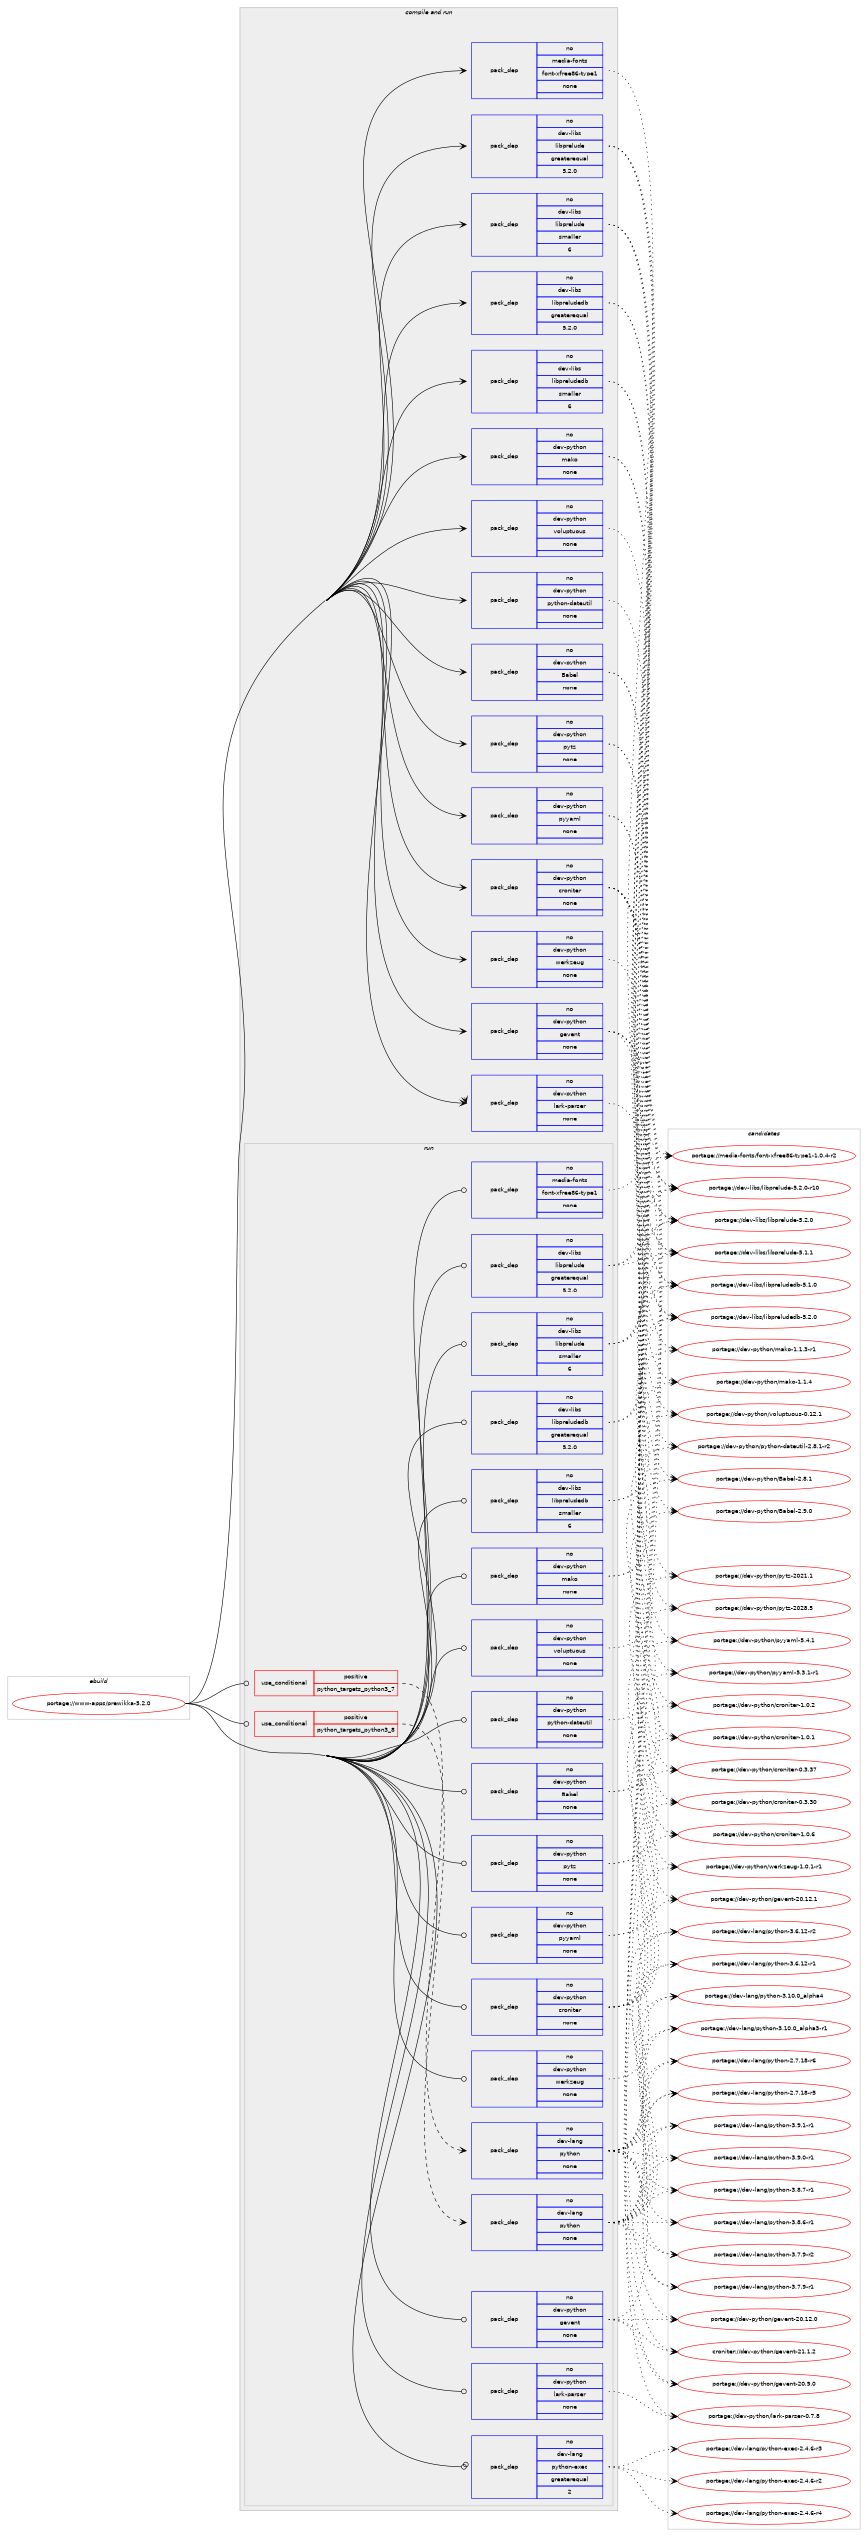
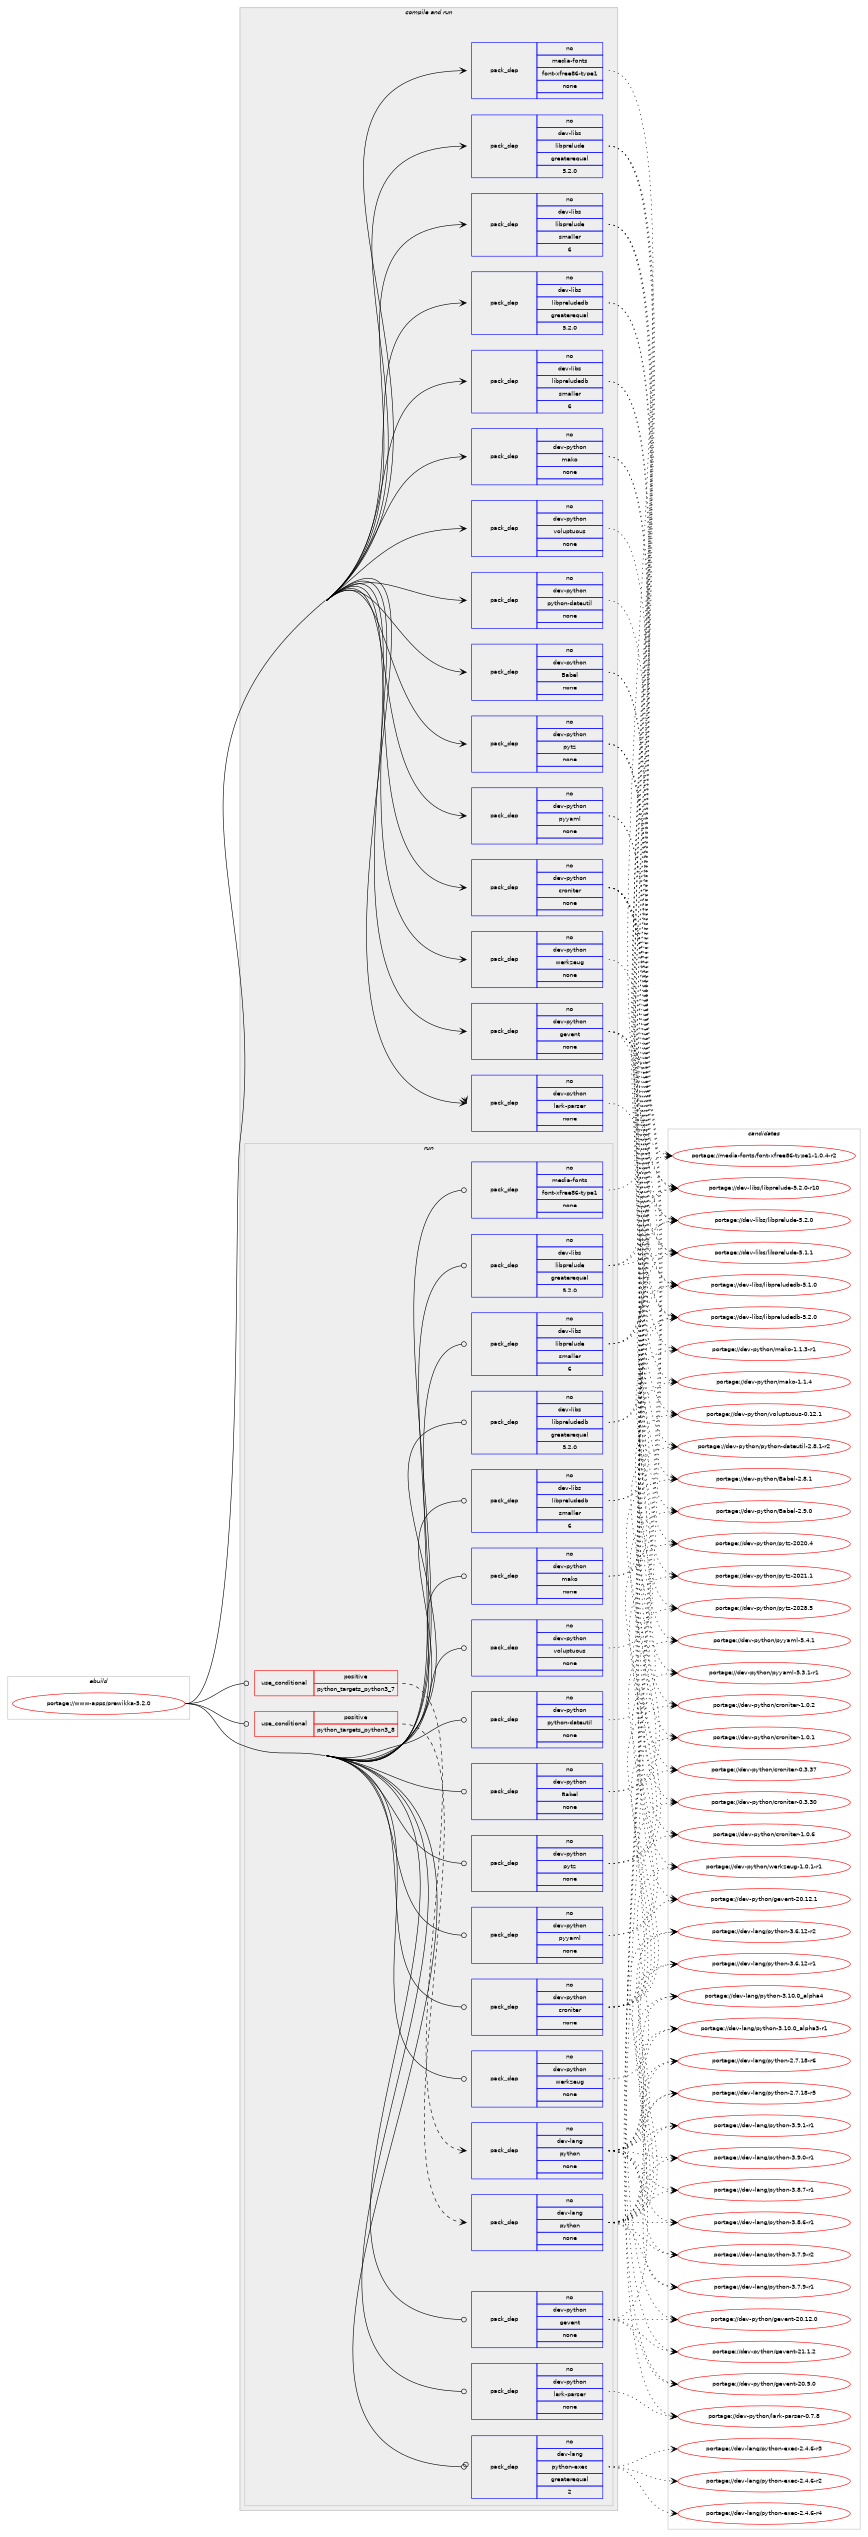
none -> (764, 1544)
(764, 2352) -> (764, 2352)
